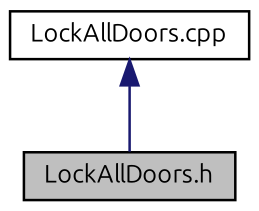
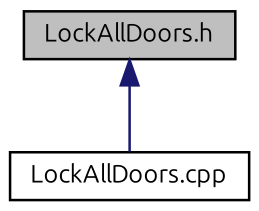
(130, 119) -> (130, 119)
